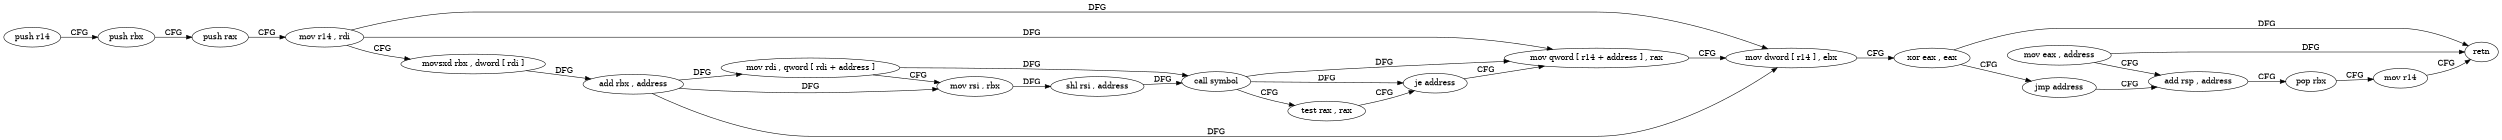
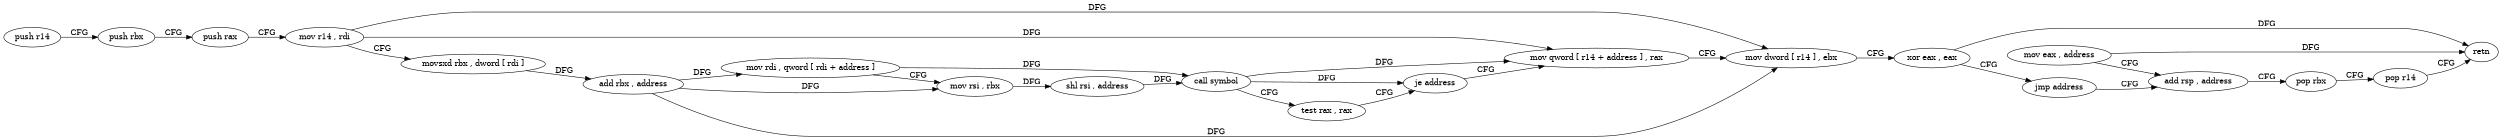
(2400, 78) -> (2400, 78)
